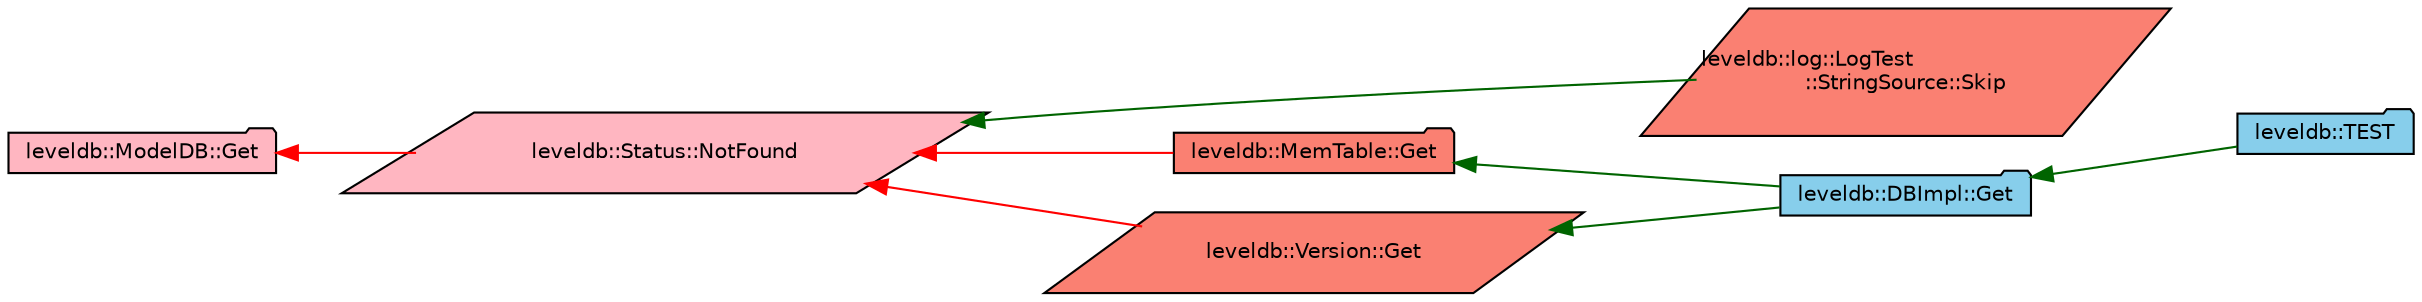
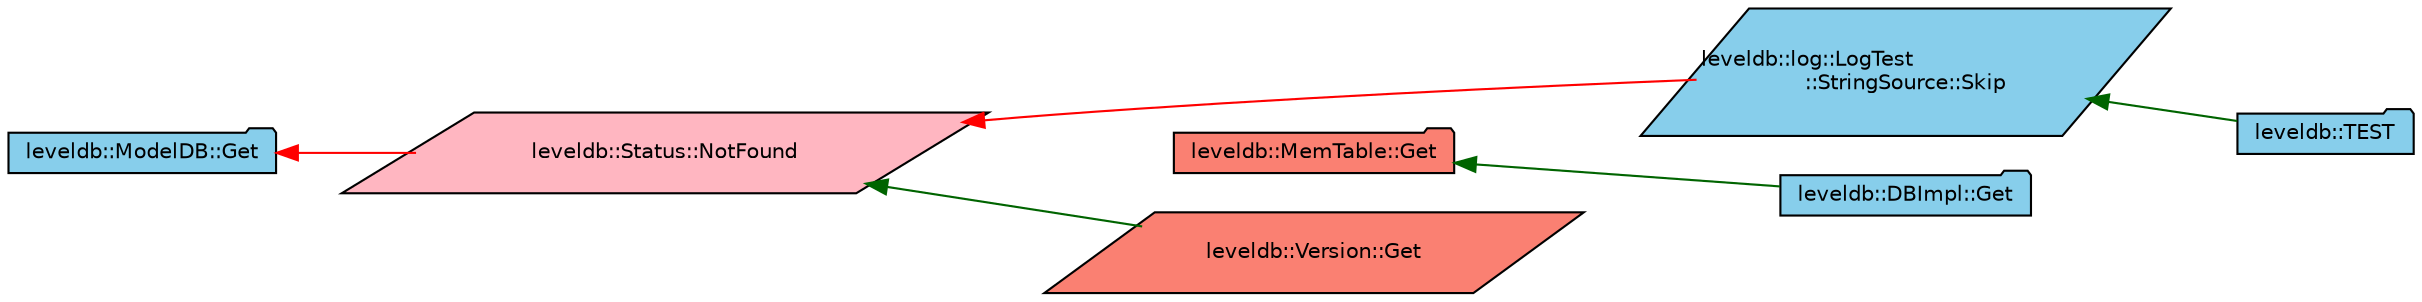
(1906, 72) -> (1906, 72)
(1340, 97) -> (1340, 97)
(142, 153) -> (142, 153)
(1055, 153) -> none
(2145, 160) -> (2173, 111)
(1015, 207) -> (1015, 207)
(1676, 218) -> none
